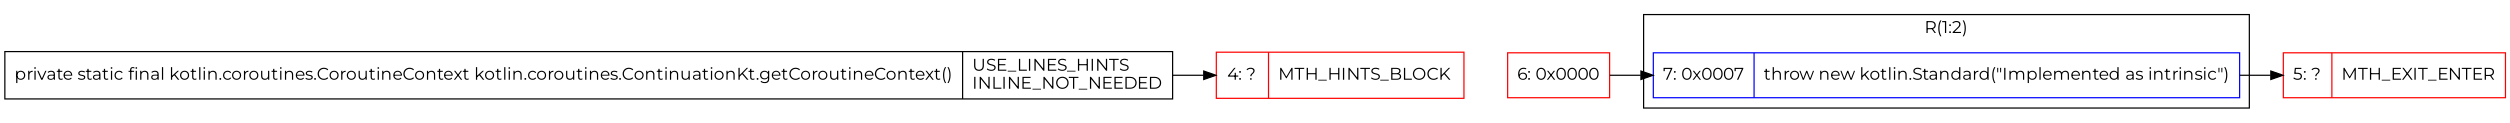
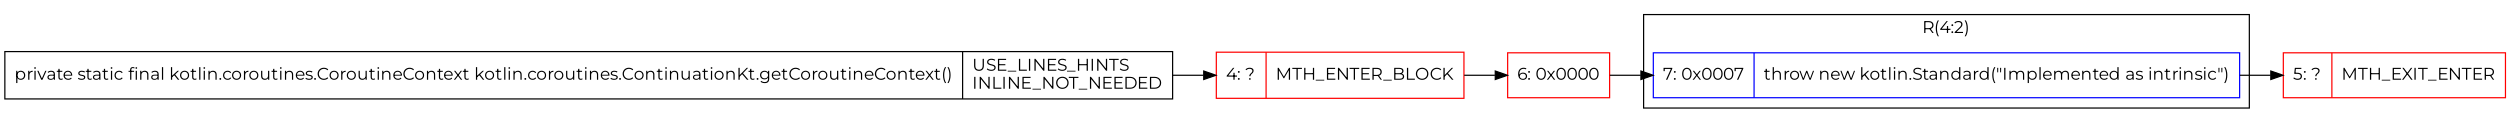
(1946, 29) -> (1946, 29)
(1364, 75) -> (1365, 75)
none -> (1480, 75)
